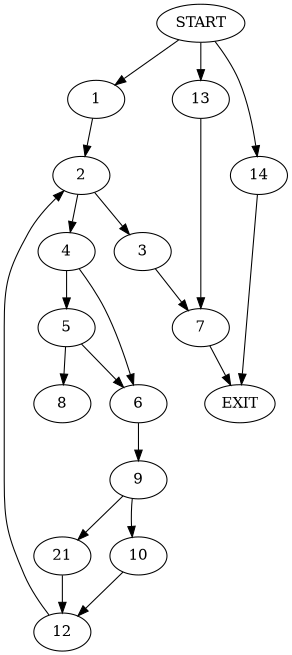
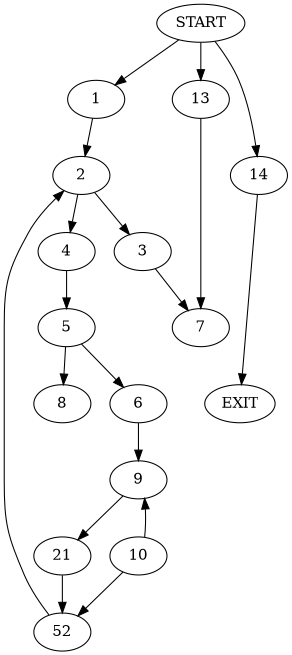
(110, 319) -> none
(218, 361) -> none
(131, 512) -> (146, 523)
(62, 632) -> (62, 632)
